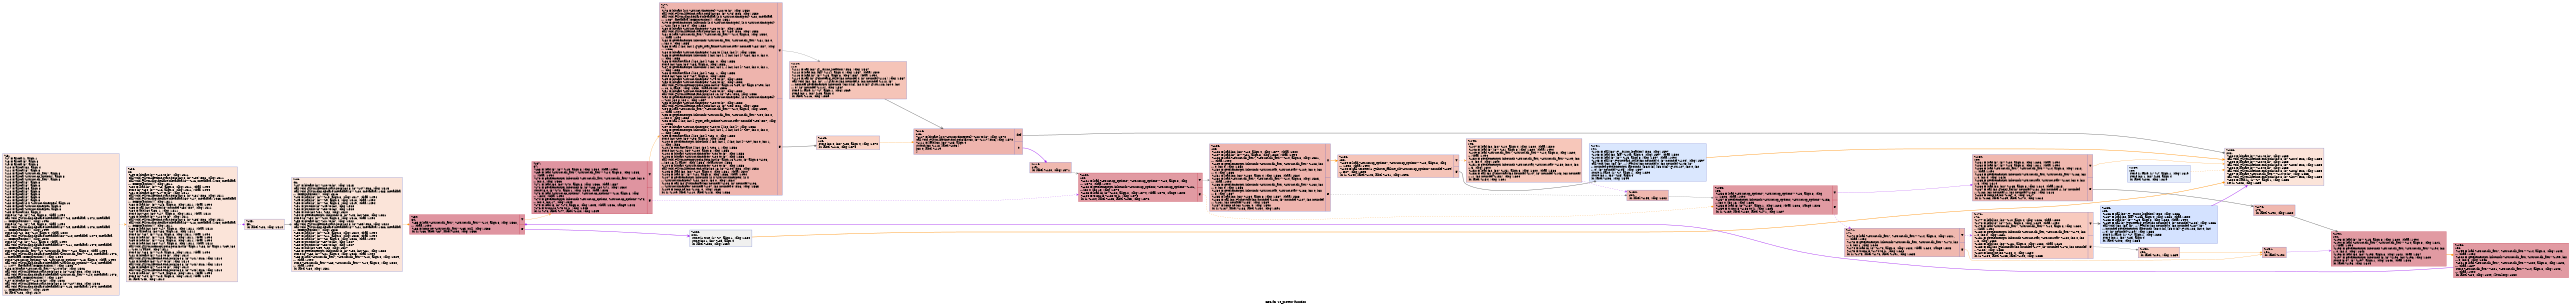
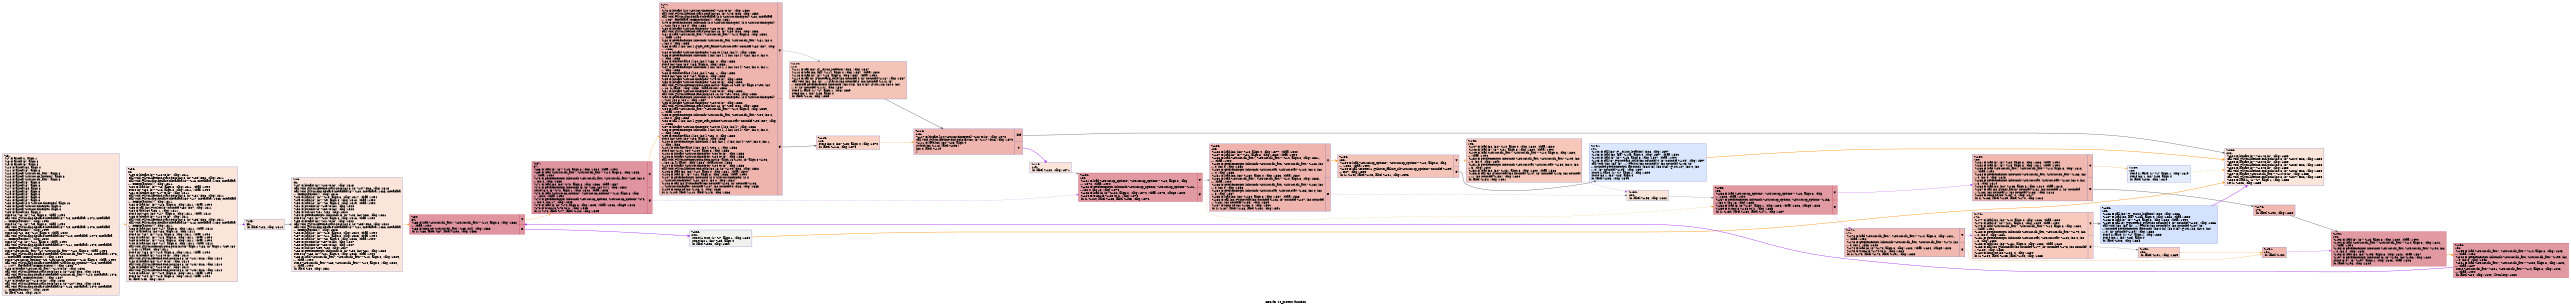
(2158, 160) -> (2109, 167)
(1051, 168) -> (1051, 168)
(1648, 195) -> (1648, 195)
